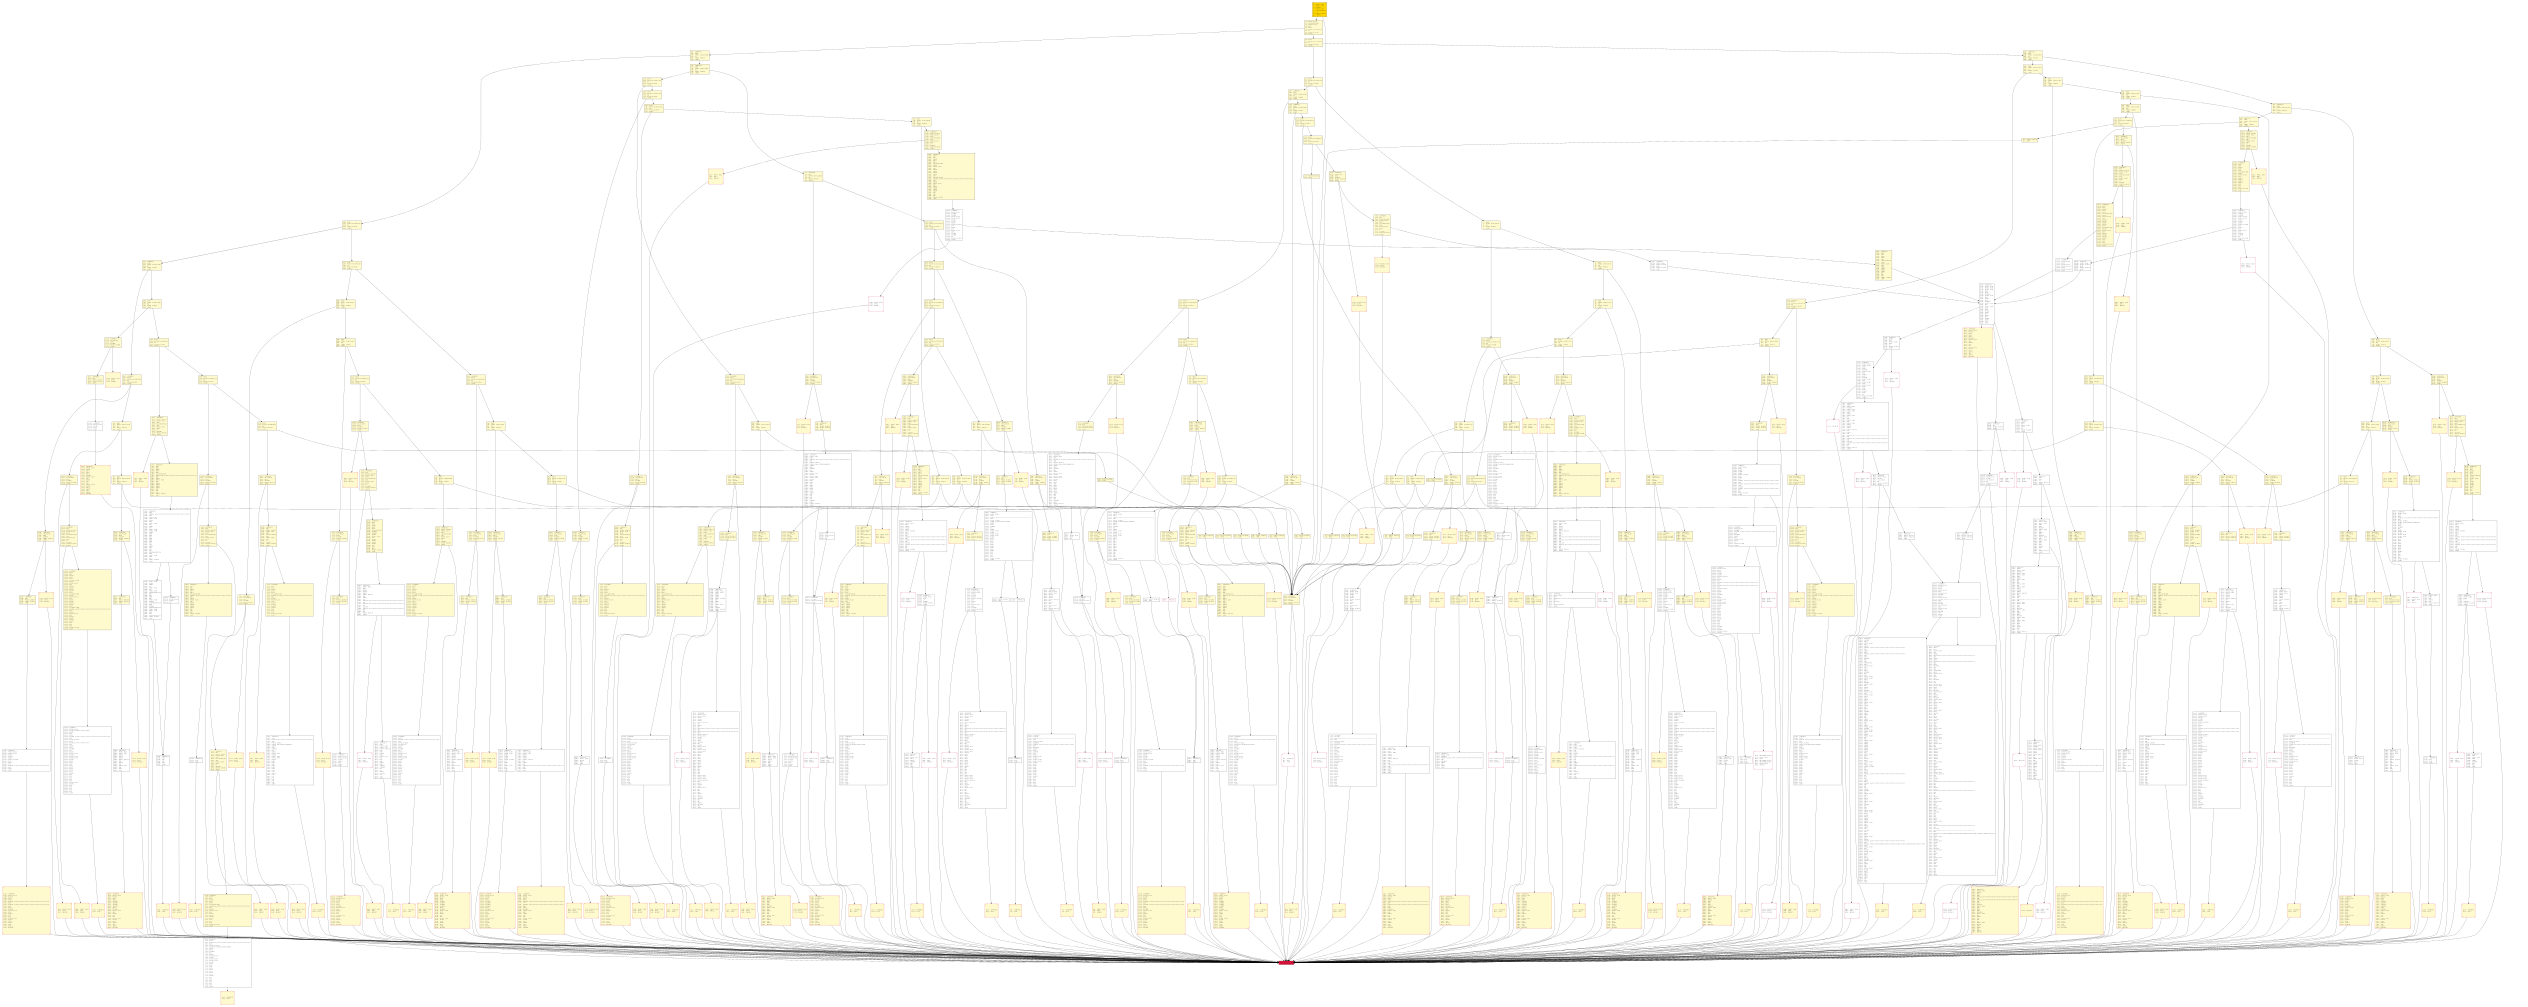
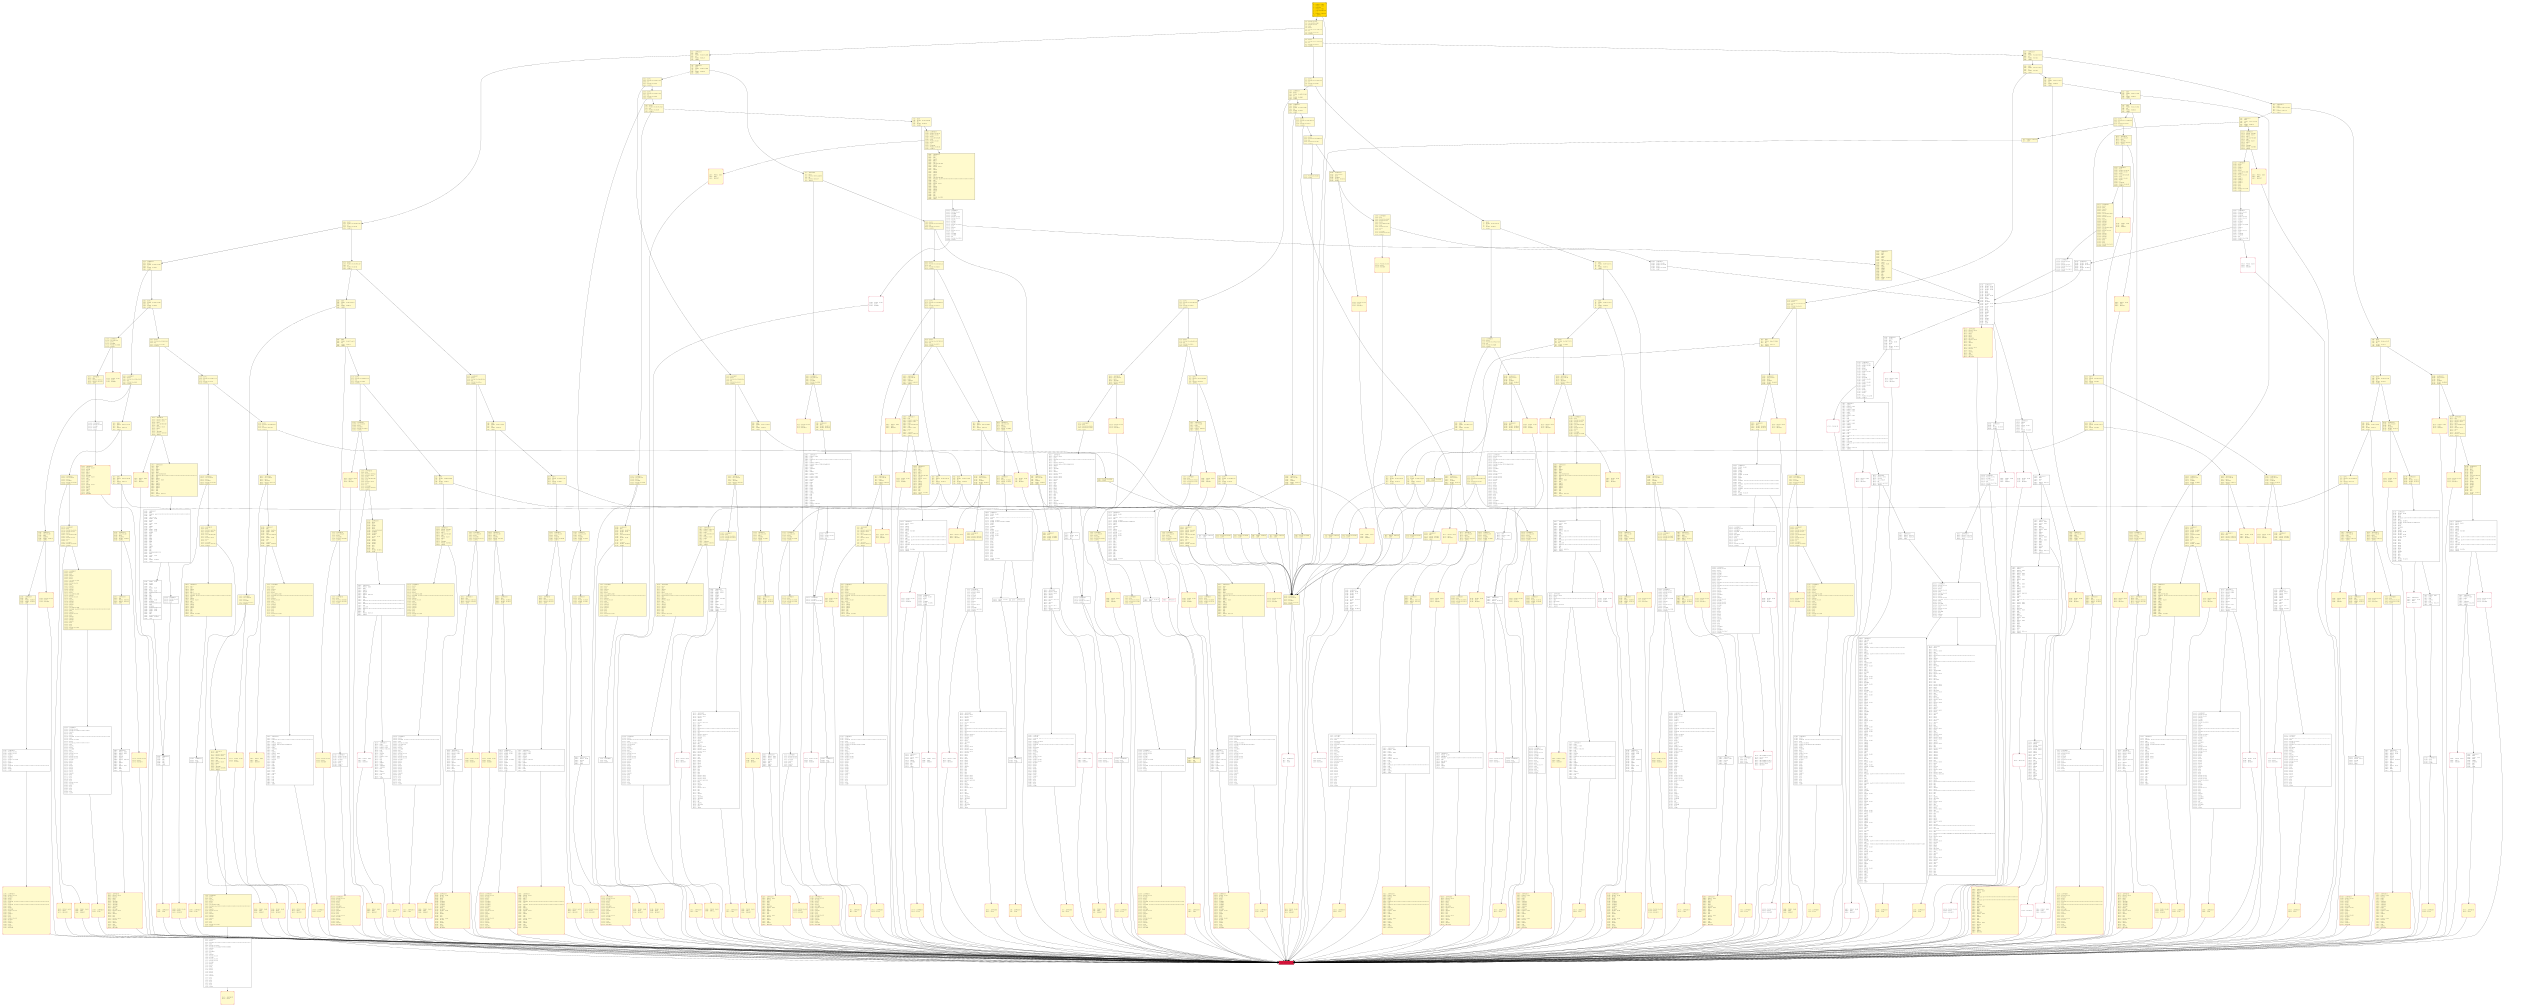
(1206, 536) -> (1206, 536)
(1194, 760) -> (1194, 760)
(673, 911) -> none
(2027, 911) -> (2027, 911)
